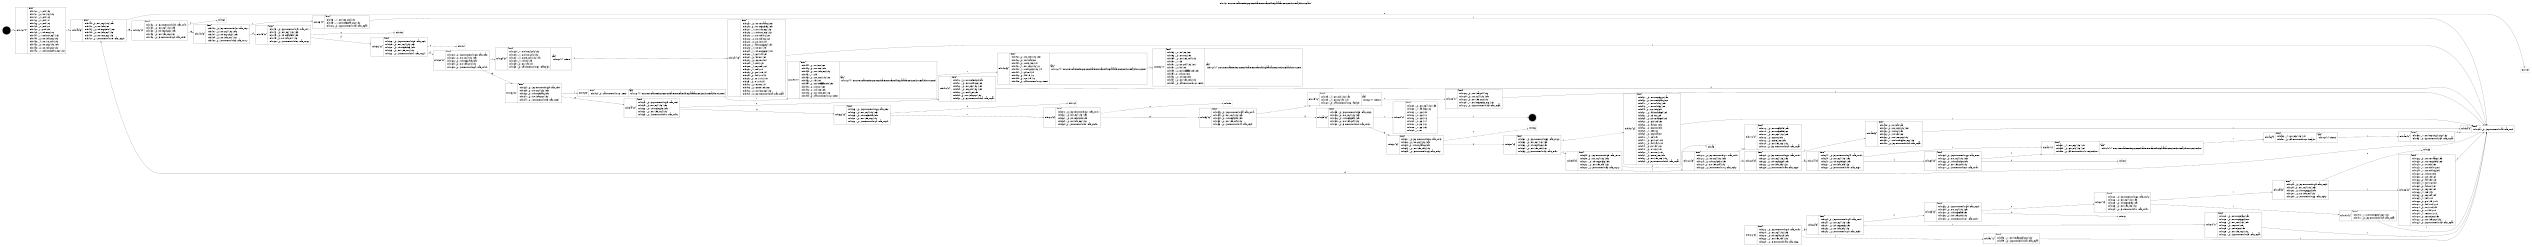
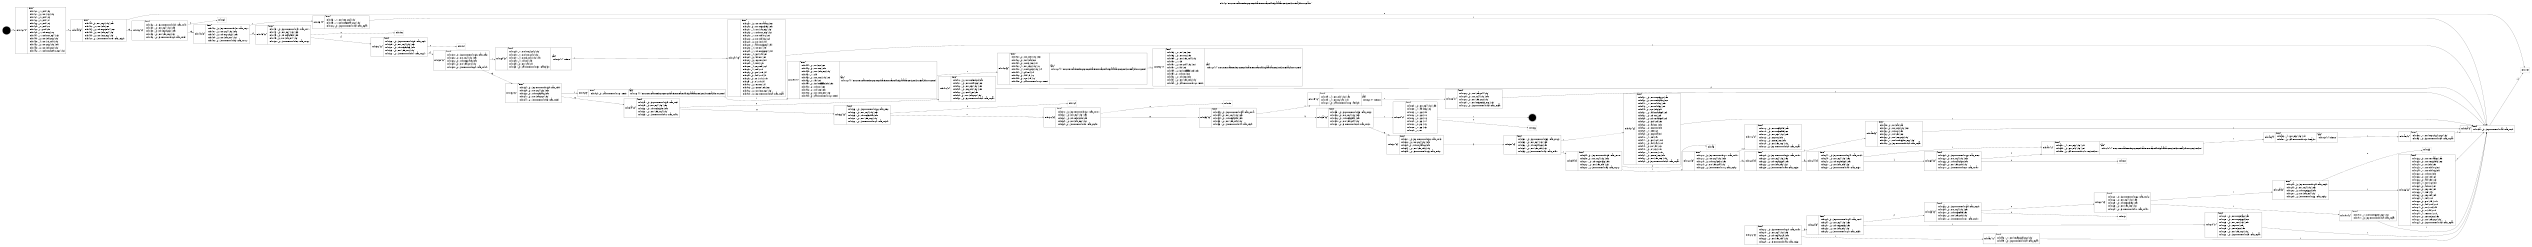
(1485, 135) -> (1482, 124)
(1248, 173) -> (2506, 100)
